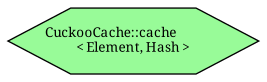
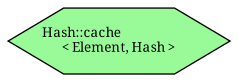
(133, 41) -> (119, 41)
